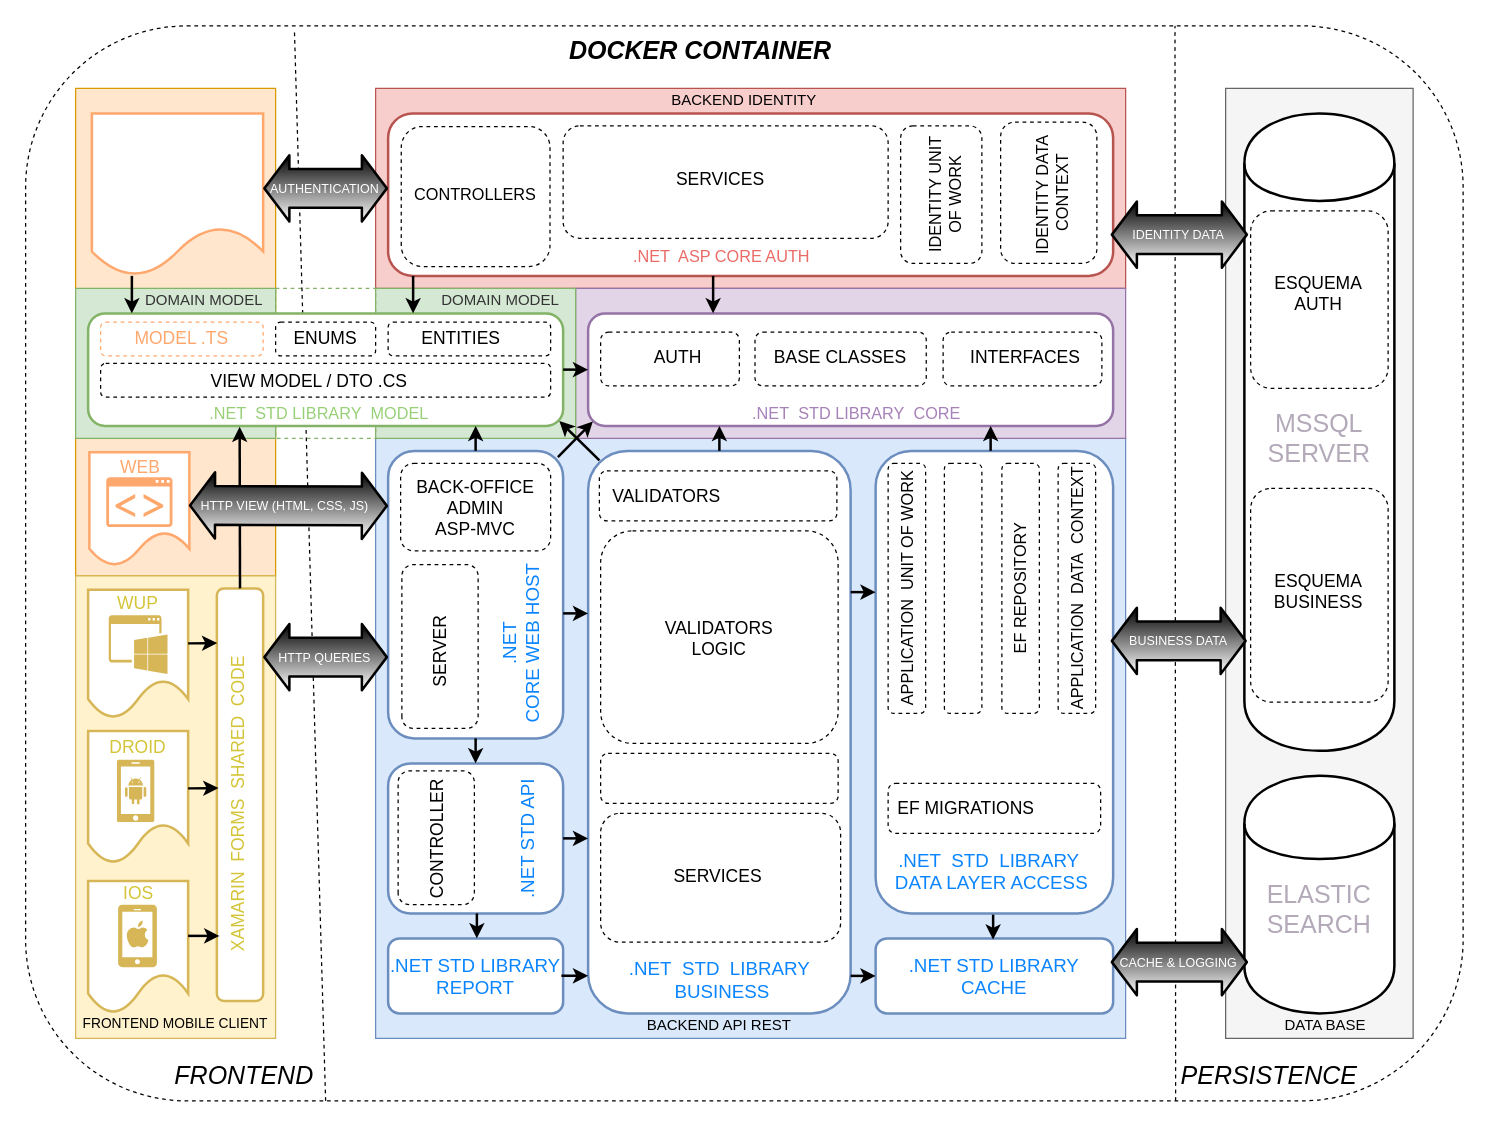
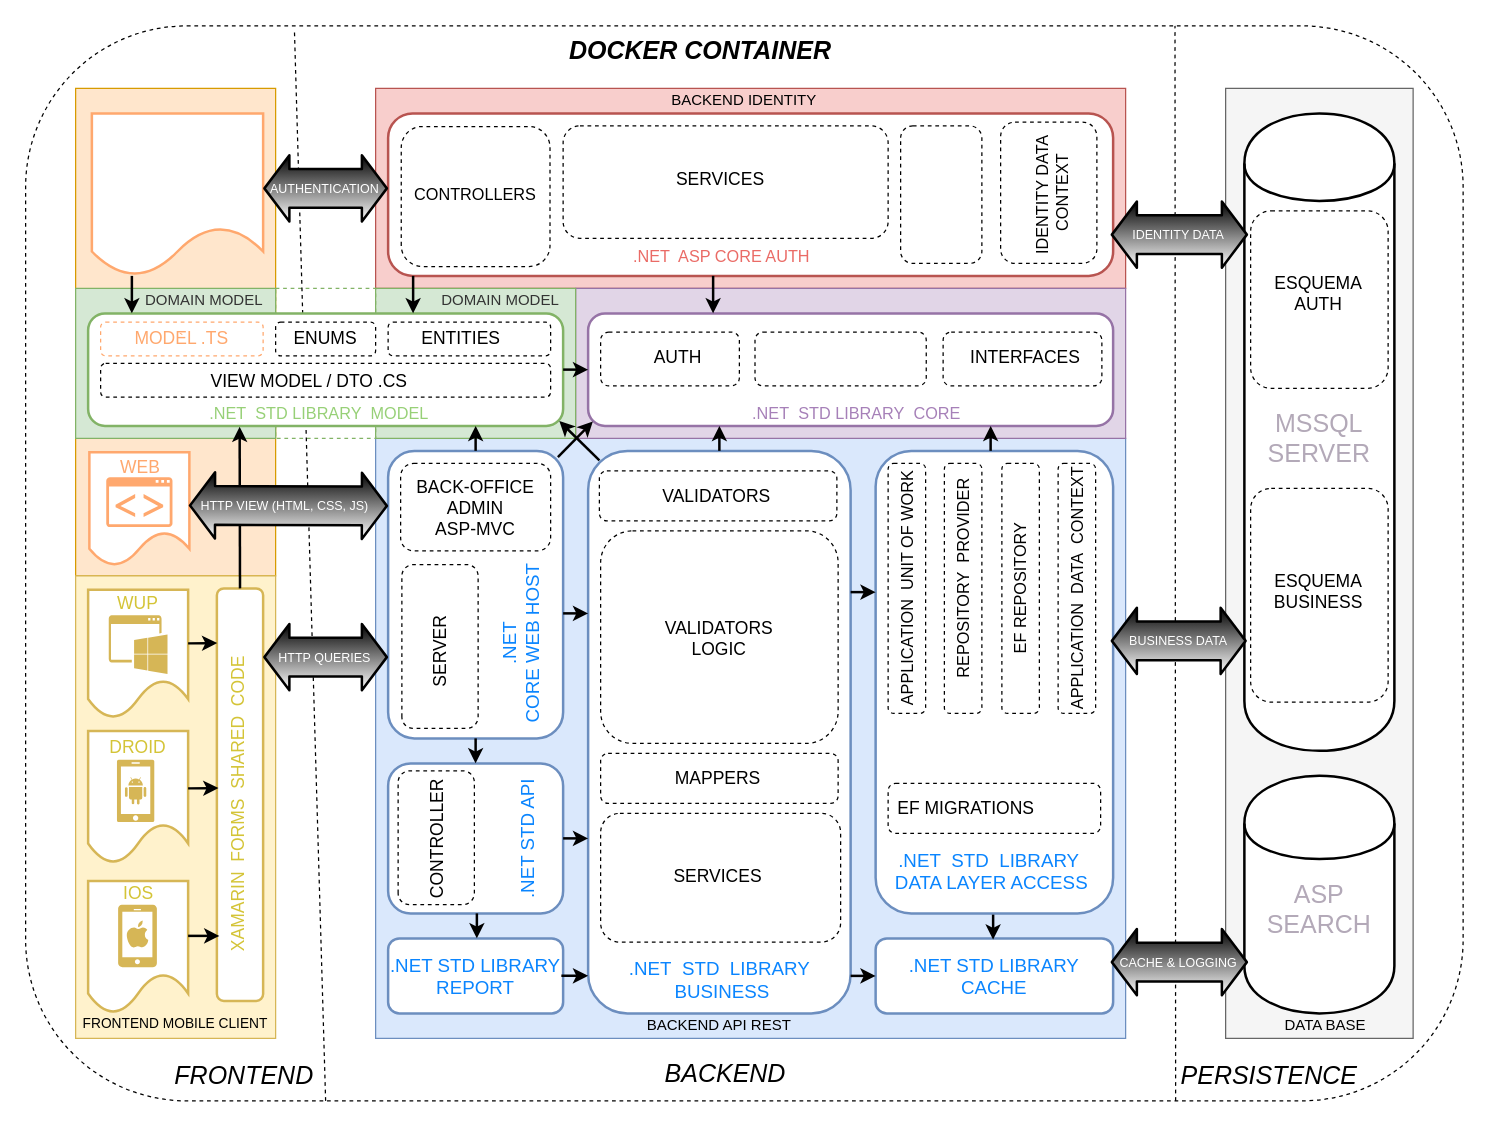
(946, 194) -> none
(841, 357) -> none
(667, 495) -> (717, 495)
none -> (964, 579)
none -> (718, 778)
(1319, 908) -> (1319, 908)
none -> (726, 1072)
